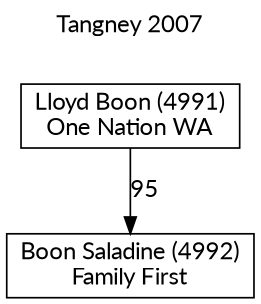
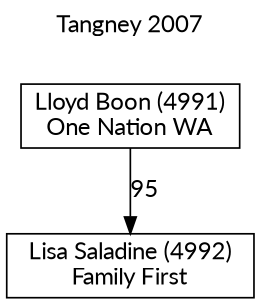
(130, 266) -> (130, 266)
